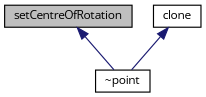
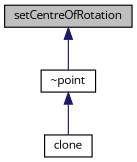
(146, 53) -> (68, 120)
